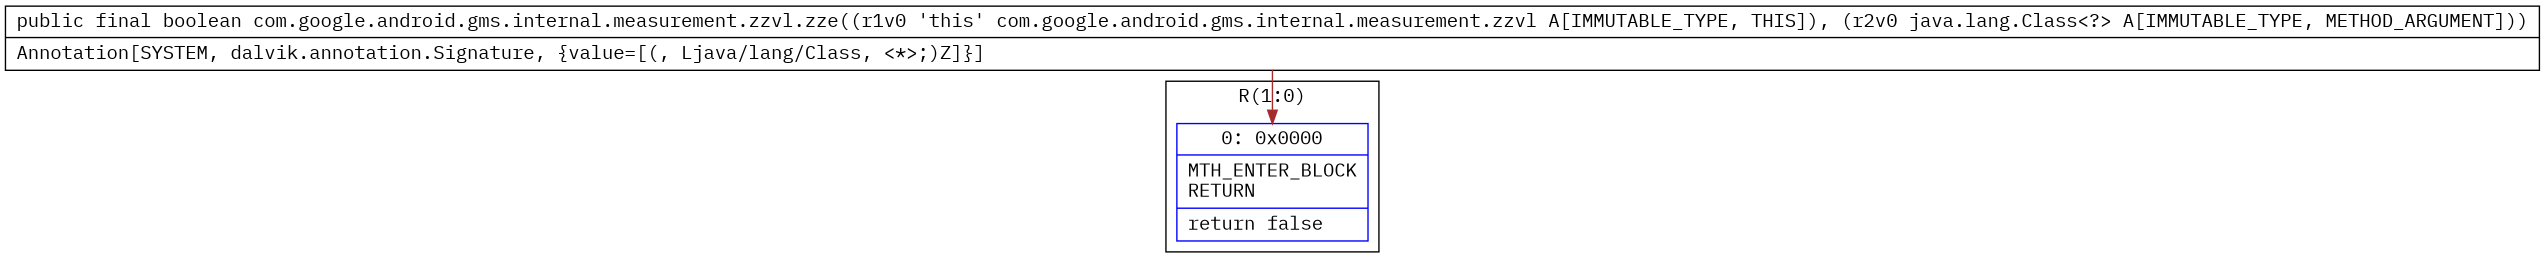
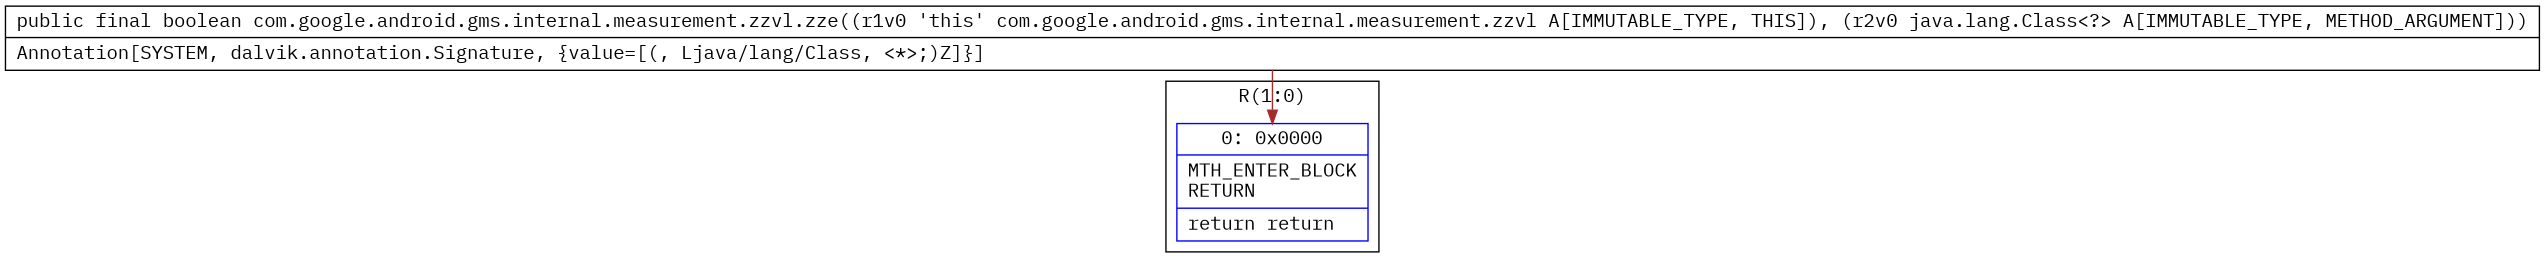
(1256, 224) -> (1262, 224)
